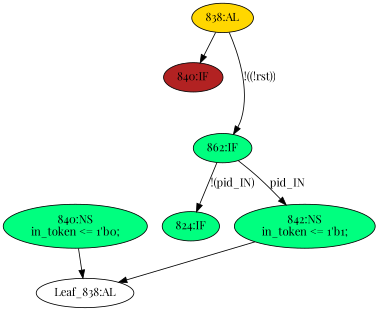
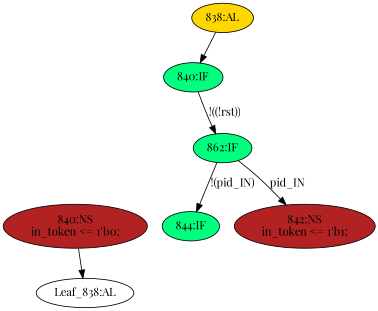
(193, 77) -> (193, 77)
(243, 79) -> (205, 109)
(75, 226) -> (75, 226)
(191, 226) -> (191, 226)
(305, 226) -> (305, 226)
(191, 261) -> none
